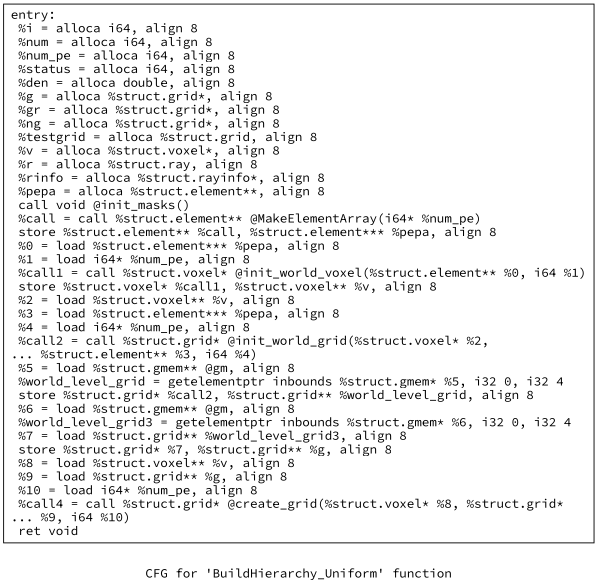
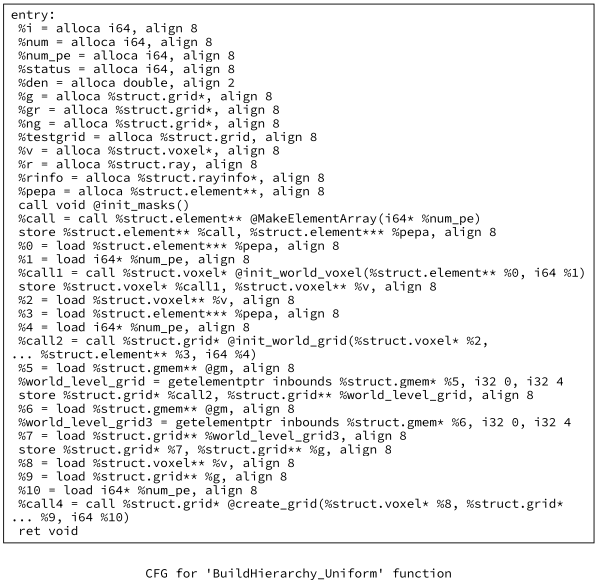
(123, 83) -> (123, 83)
